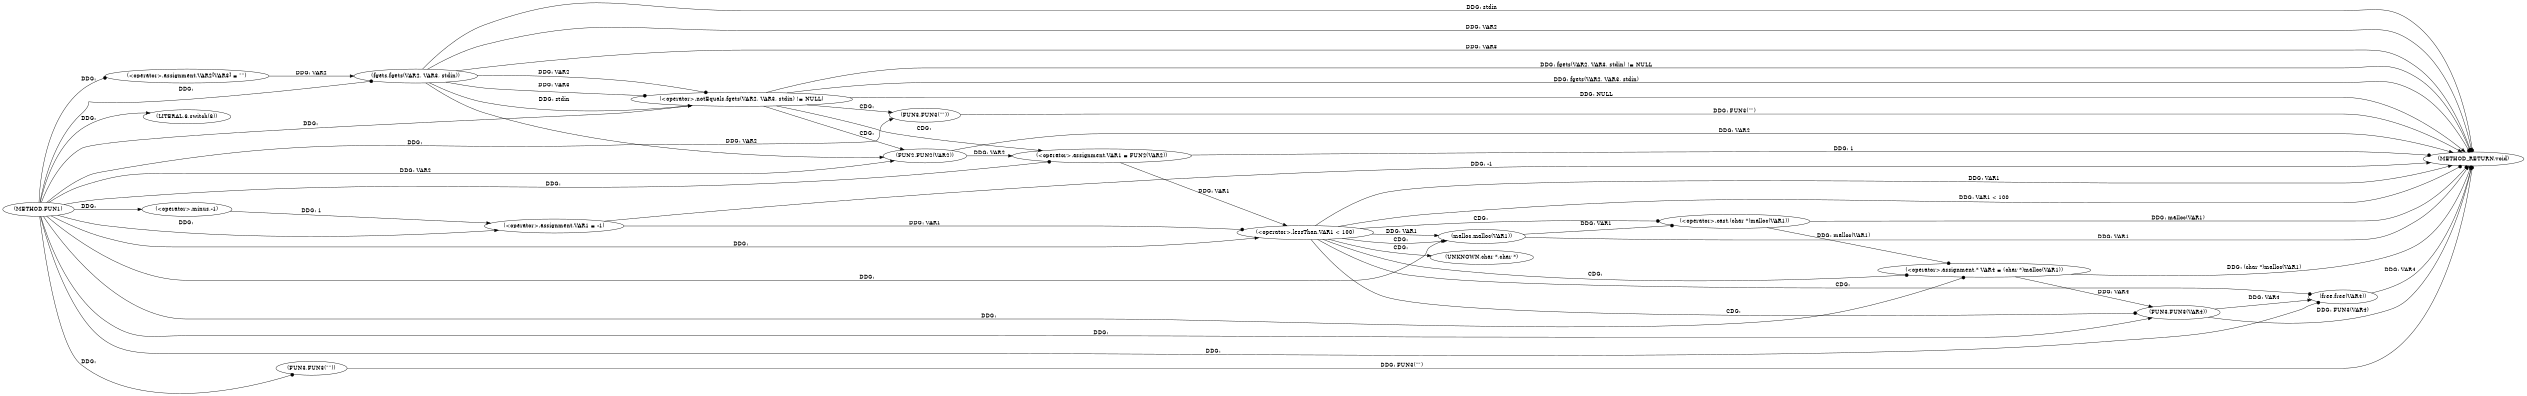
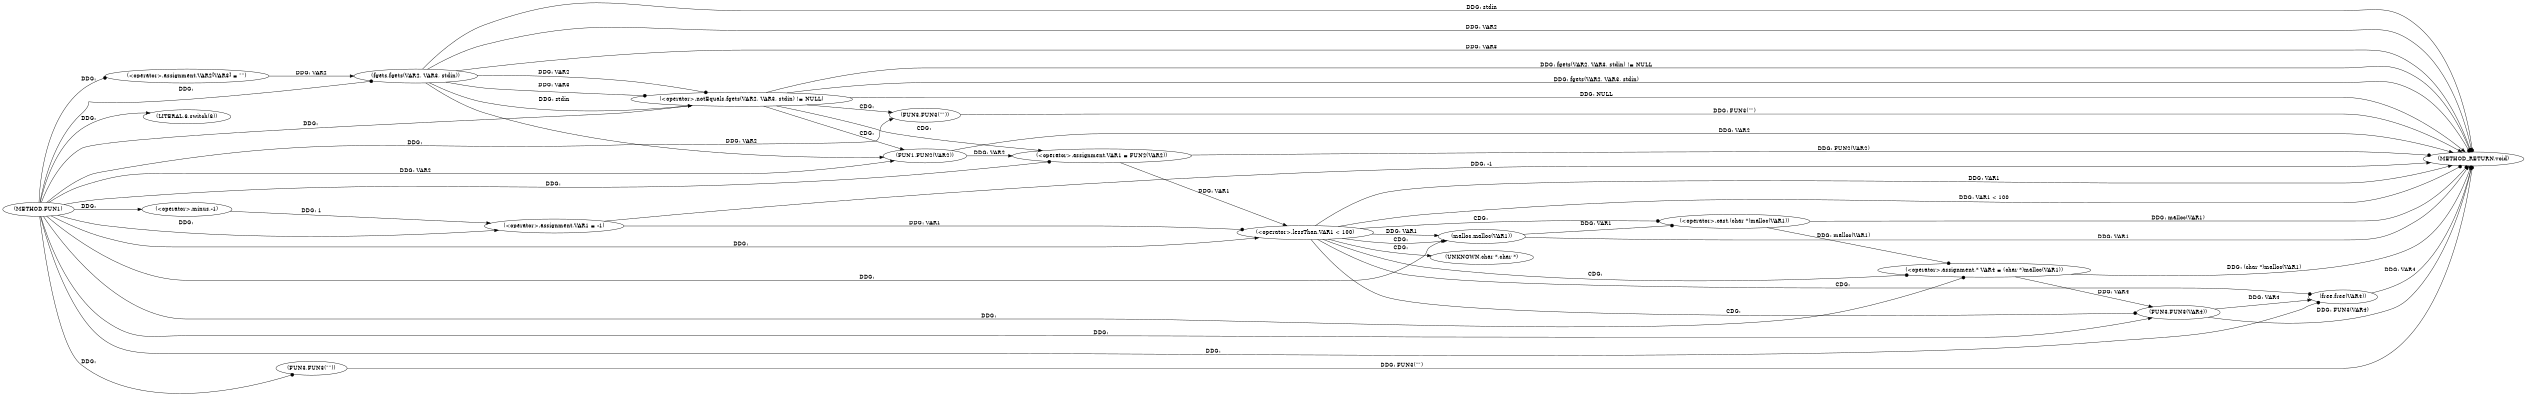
(1844, 149) -> (1844, 149)
(925, 156) -> (925, 156)
